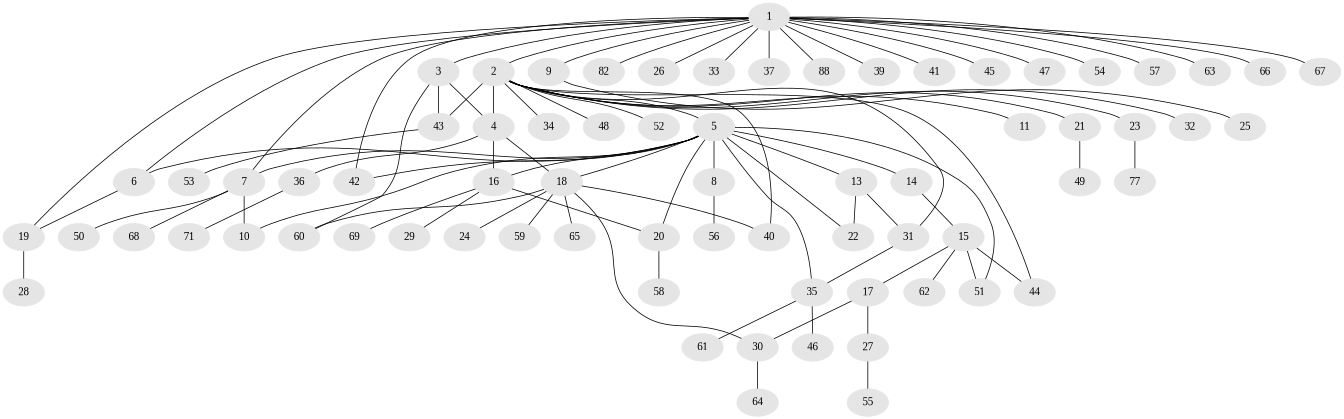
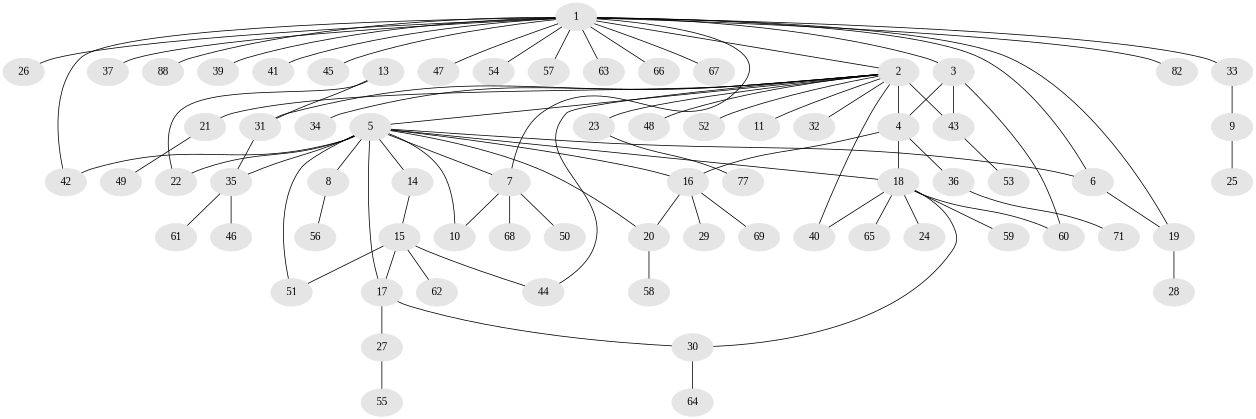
(656, 37) -> (1232, 100)
(786, 154) -> (369, 210)
